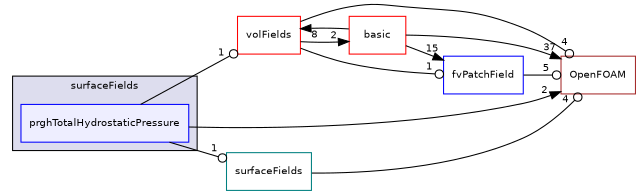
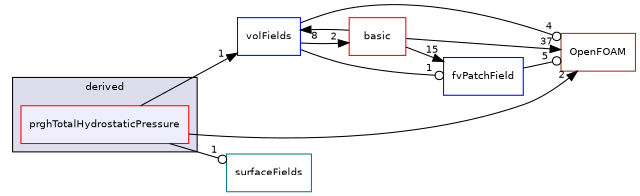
(269, 35) -> (269, 37)
(181, 83) -> (180, 84)
(105, 86) -> (105, 87)
(105, 123) -> (105, 125)
(451, 160) -> none
